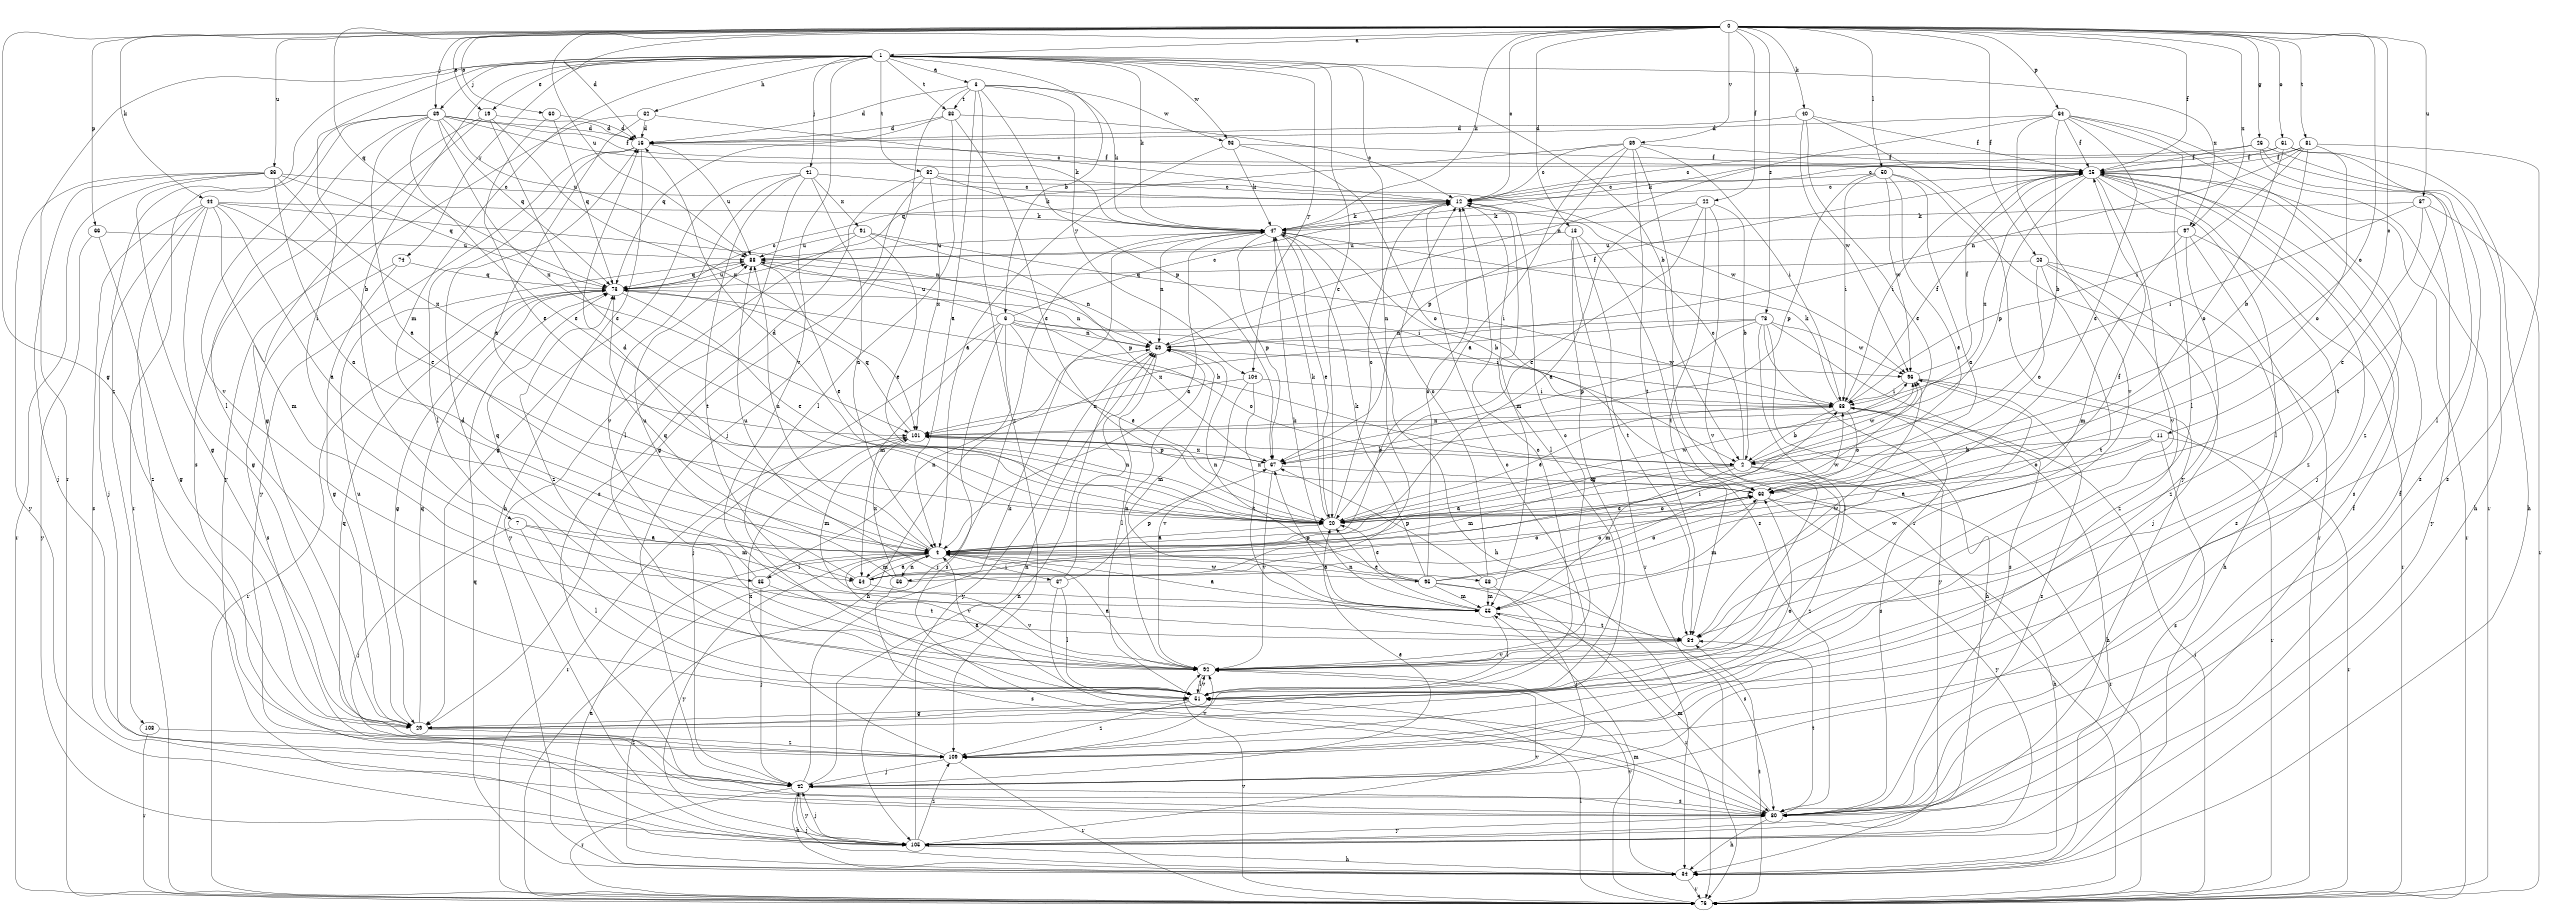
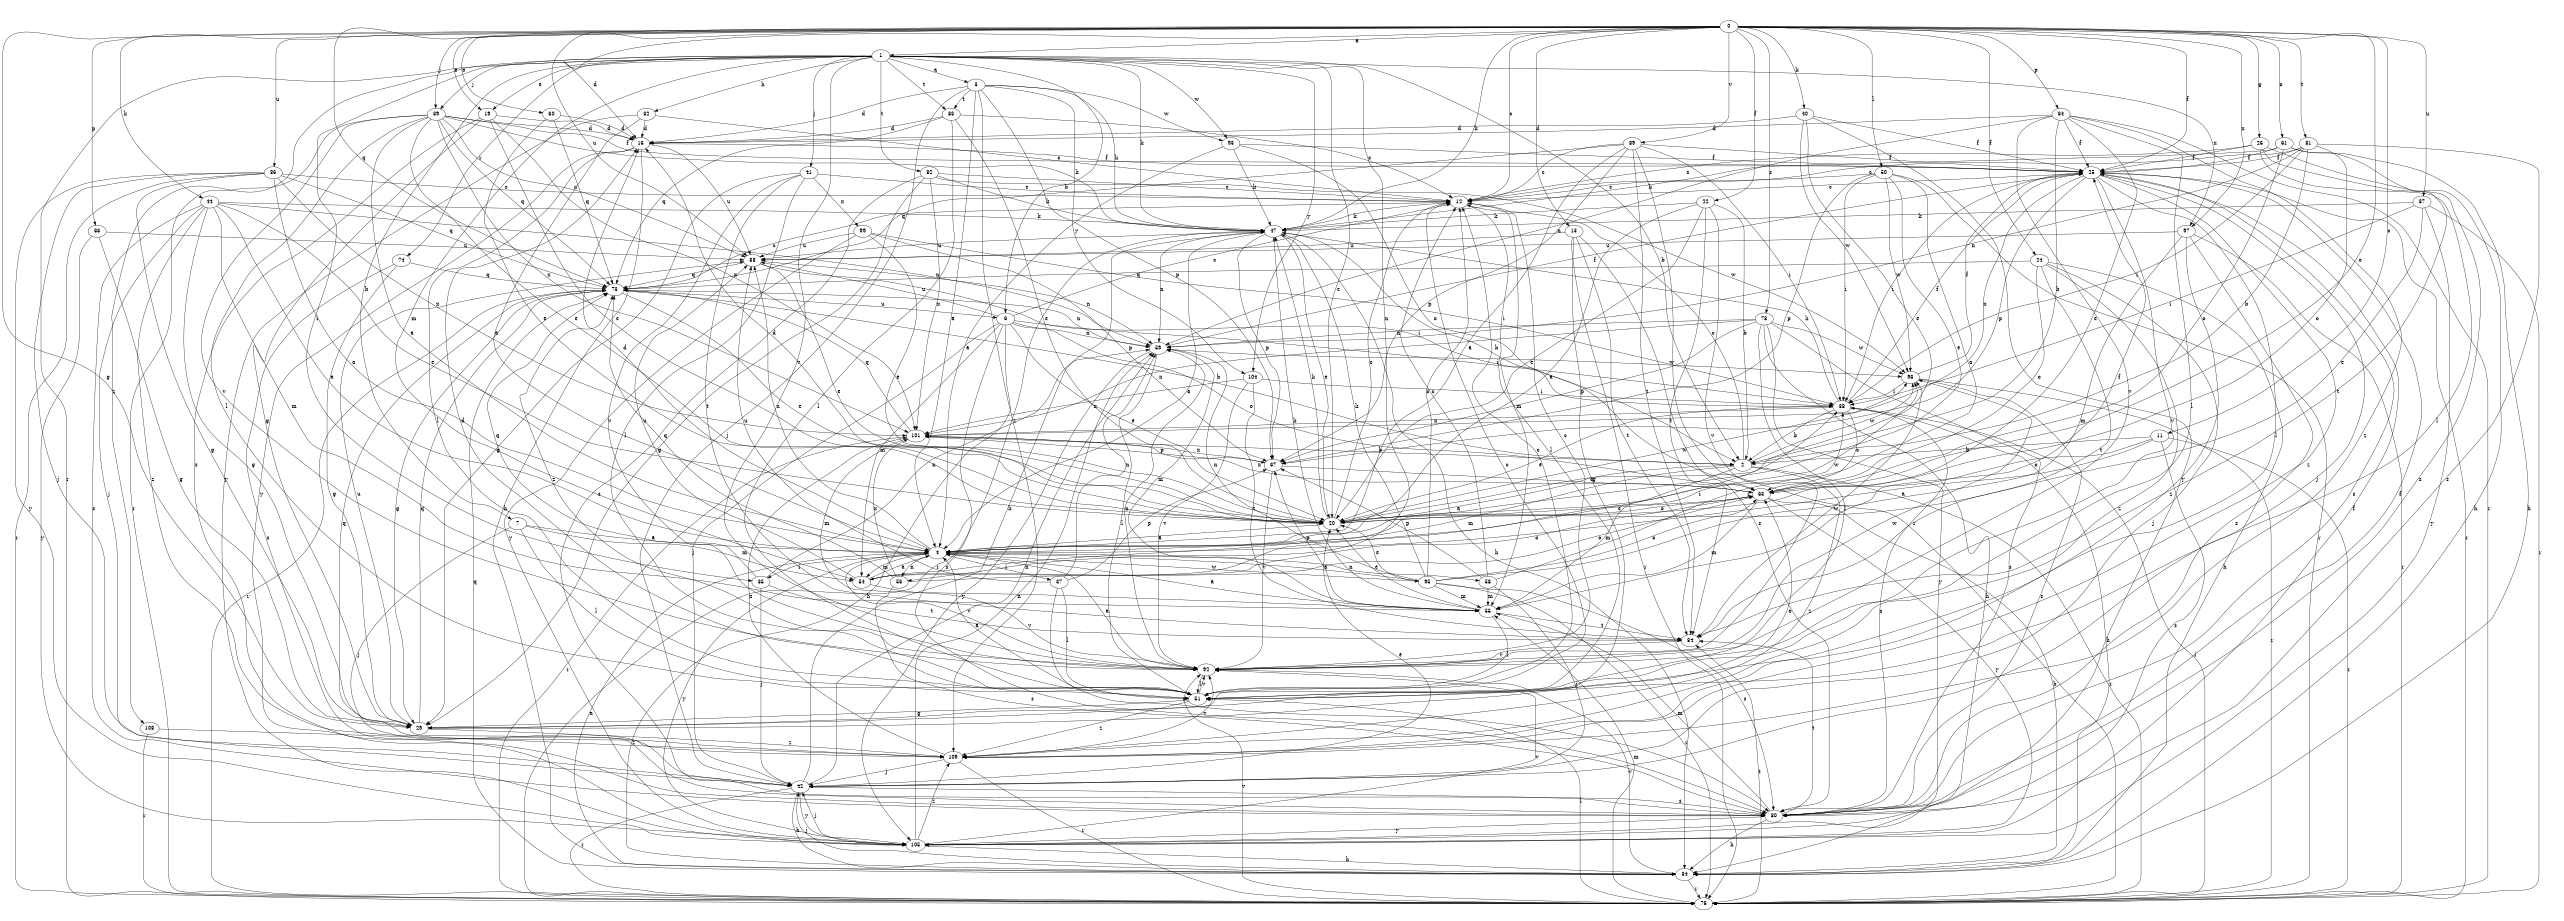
(863, 231) -> (863, 231)
(2040, 261) -> (2040, 261)
(701, 278) -> (818, 302)
(856, 366) -> none
